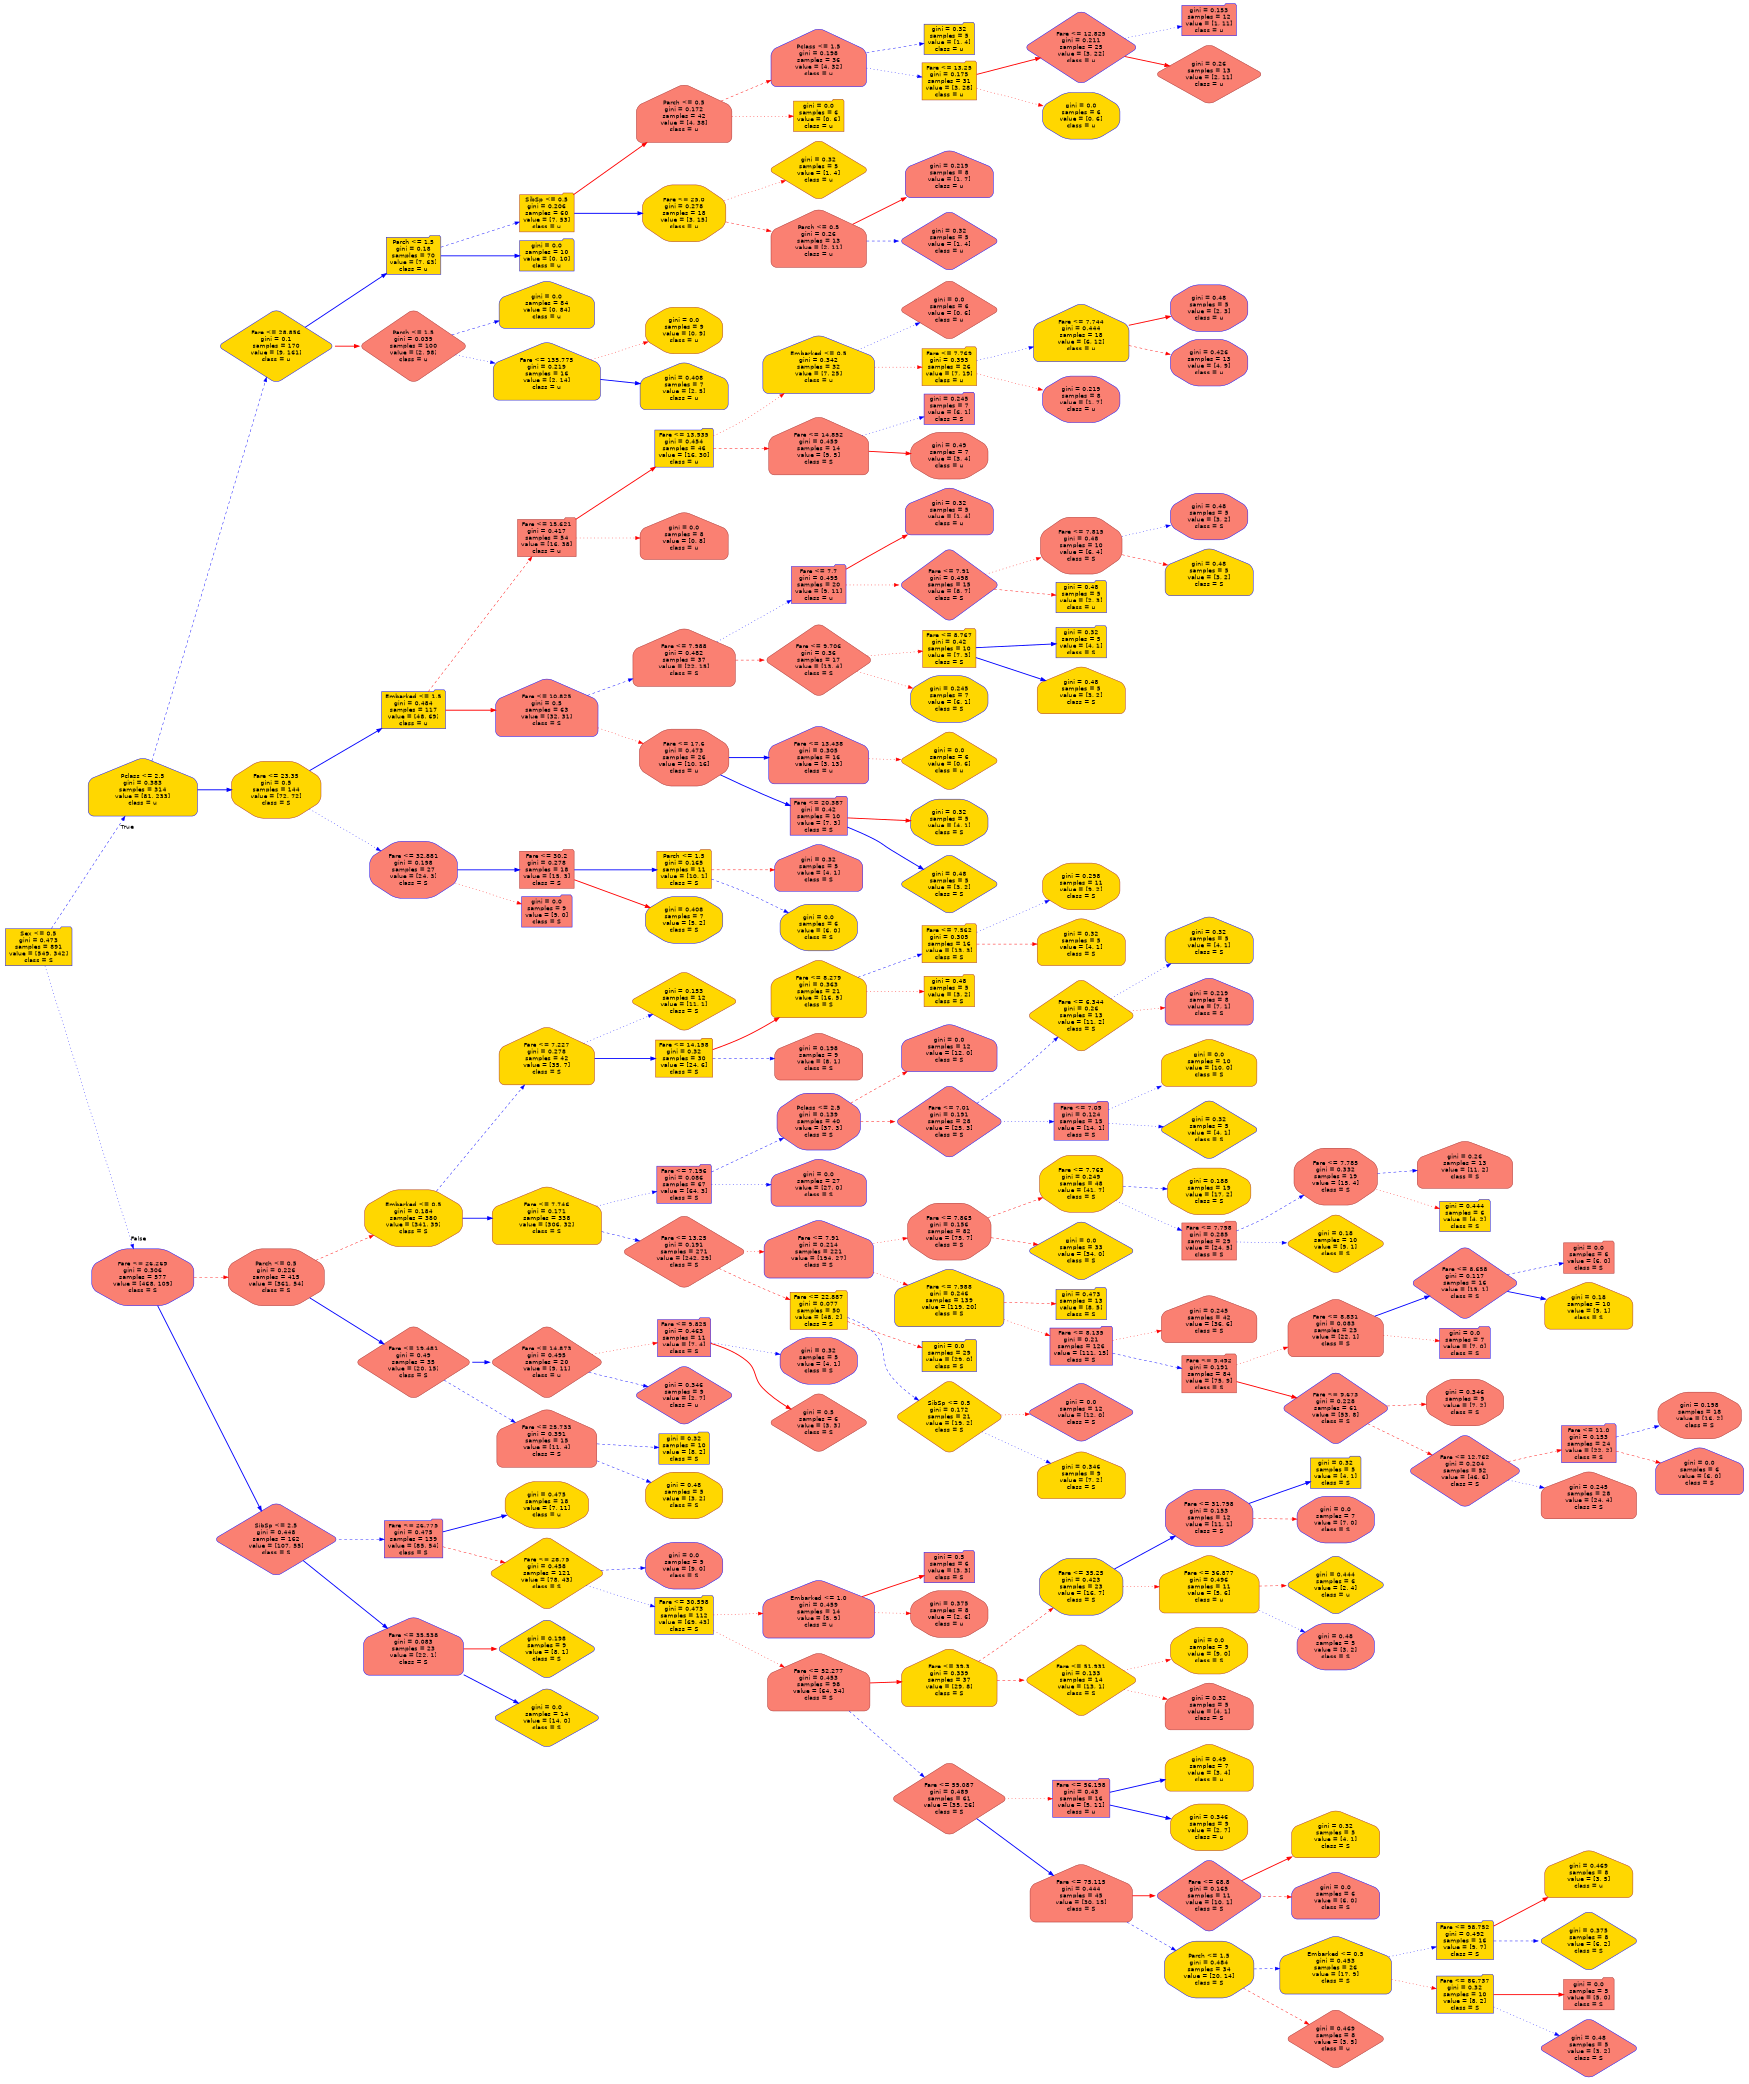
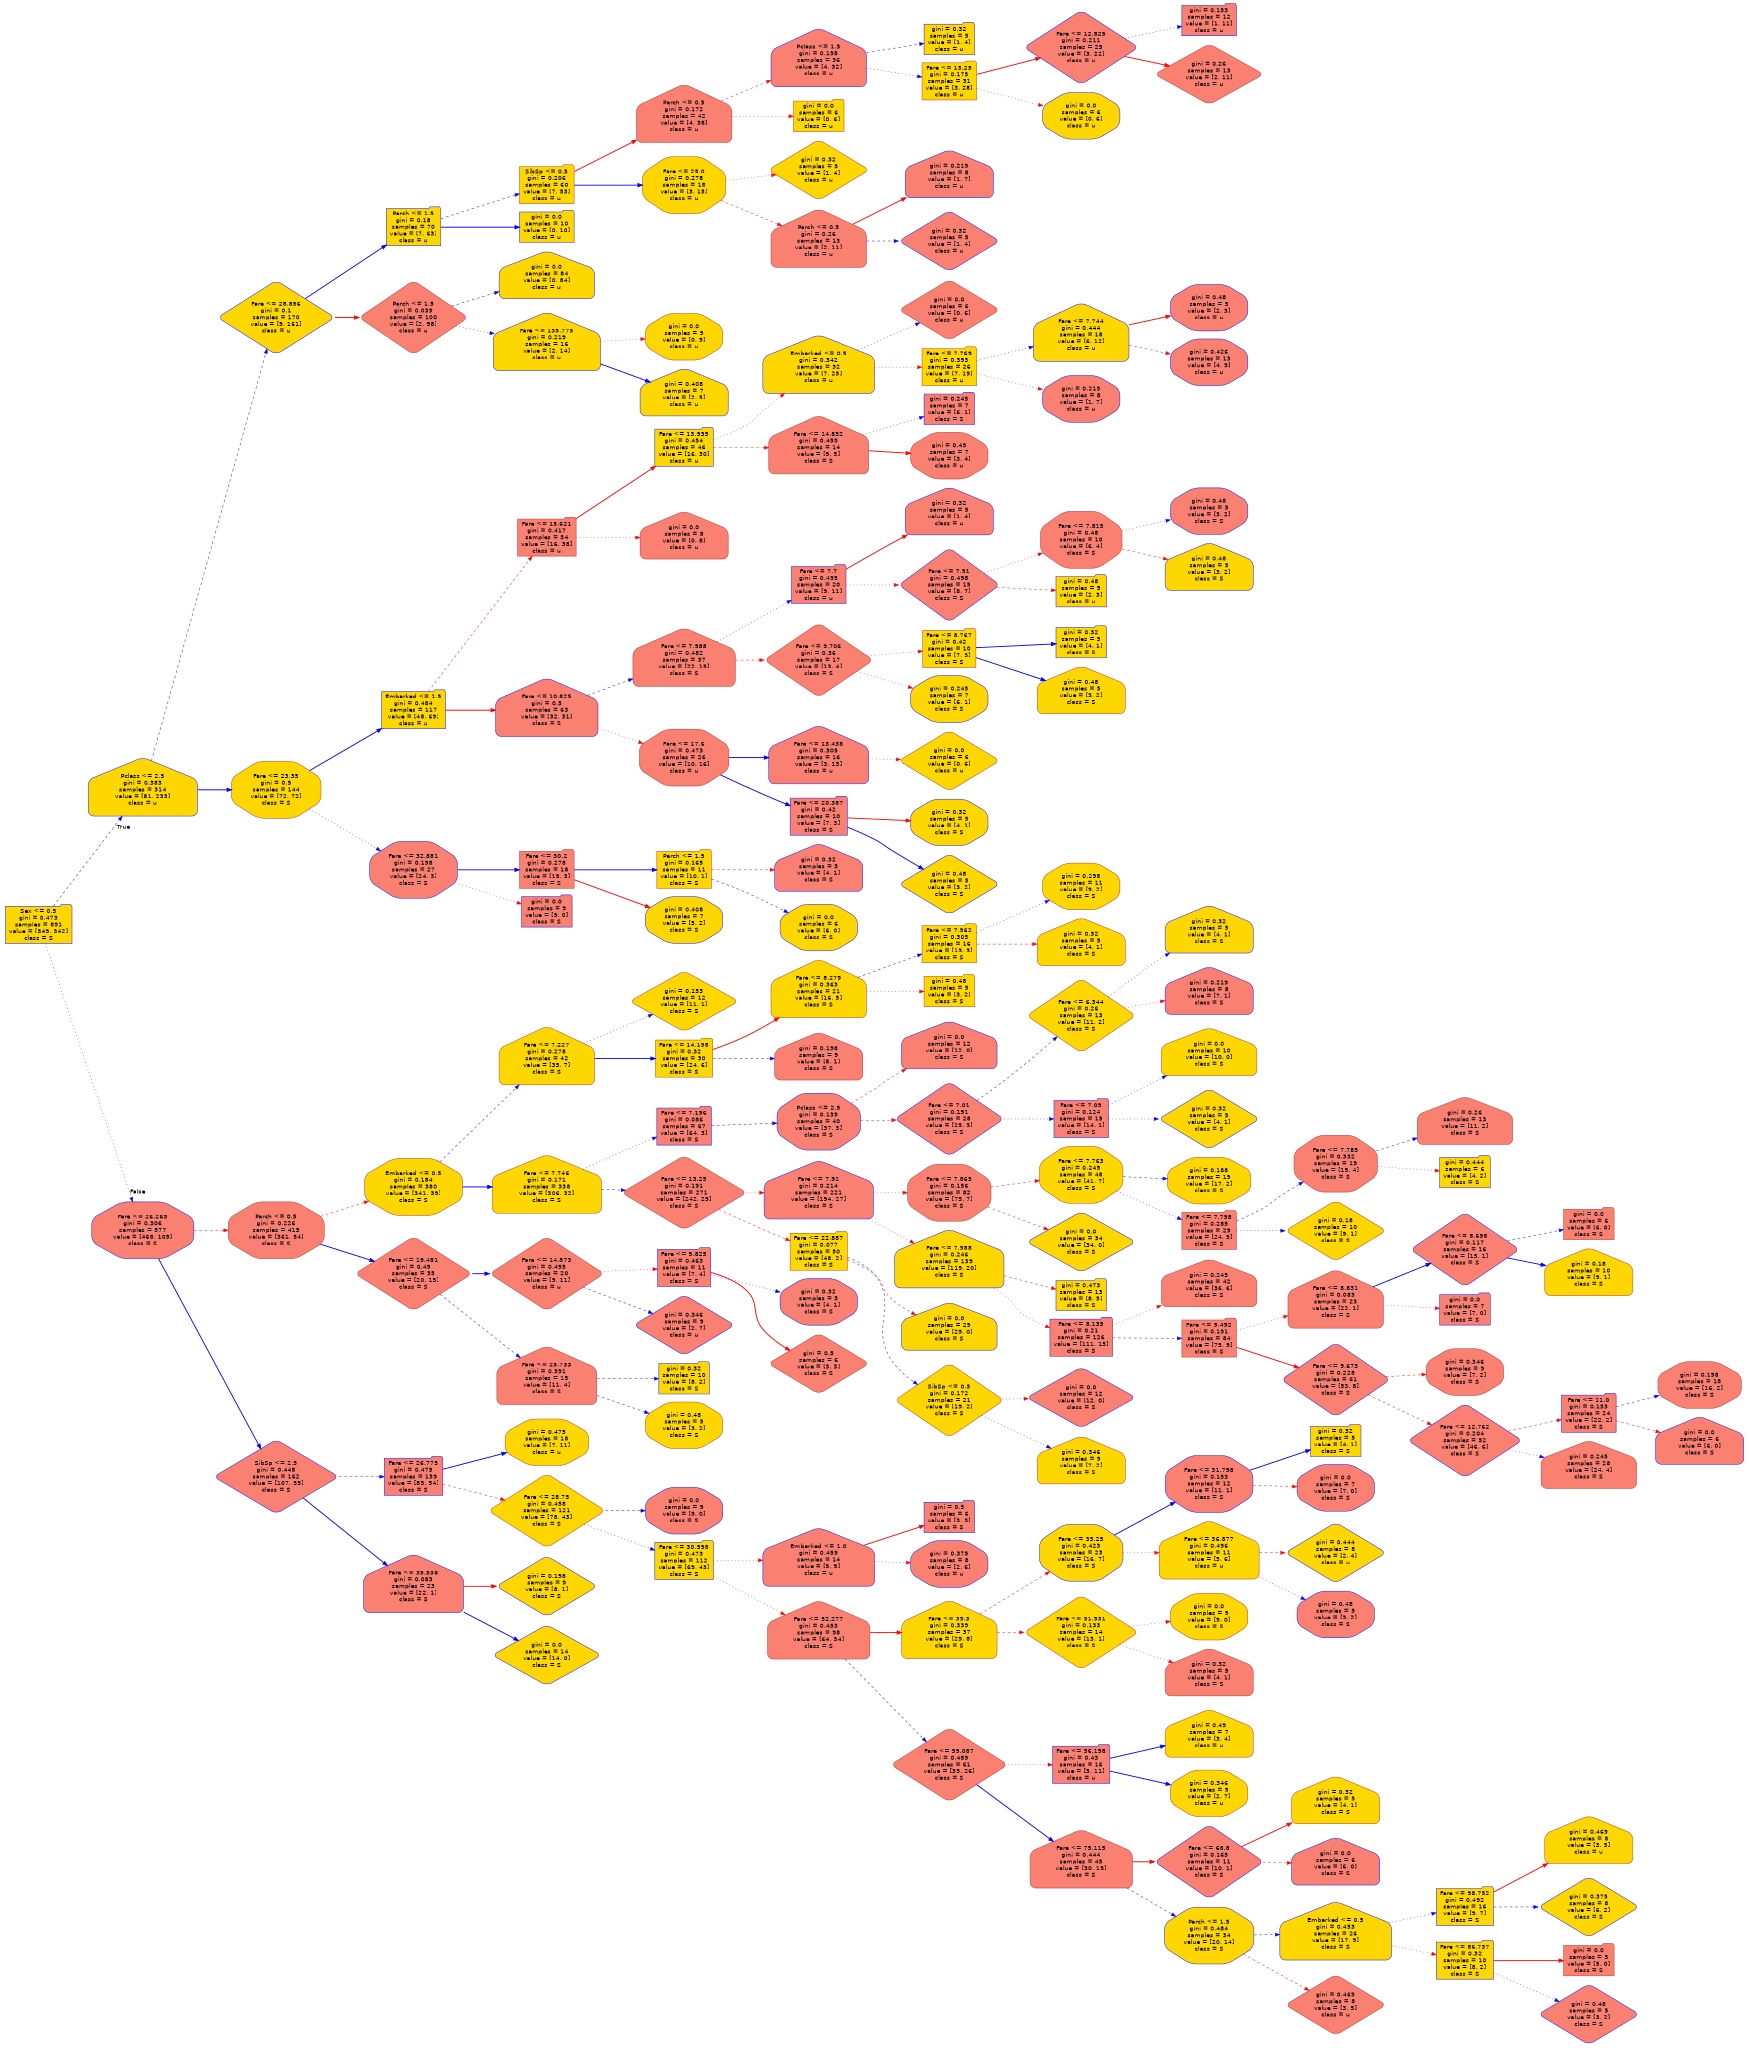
(819, 1185) -> none
(1081, 1251) -> (1081, 1242)
(949, 1356) -> (949, 1329)
(1336, 1585) -> (1336, 1553)
(949, 1614) -> (949, 1564)
